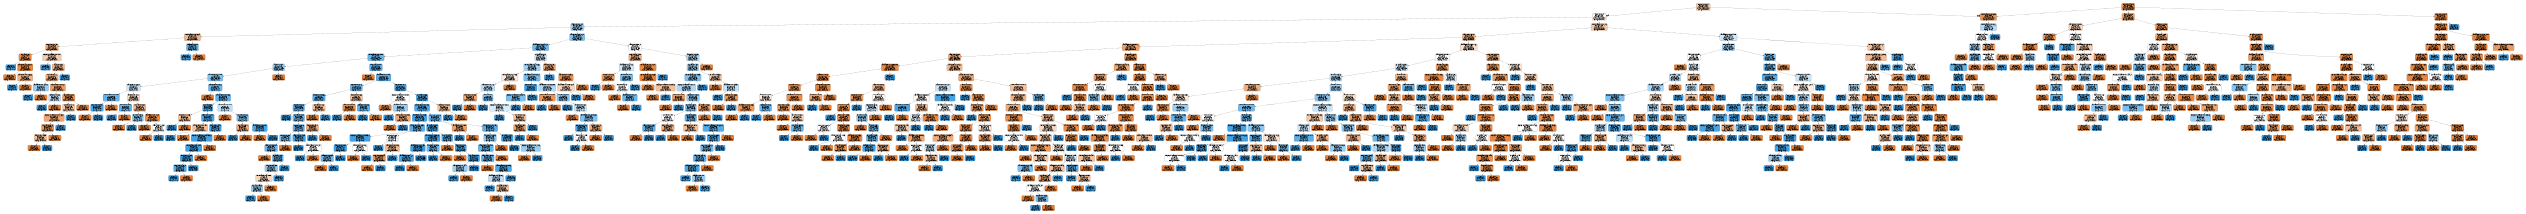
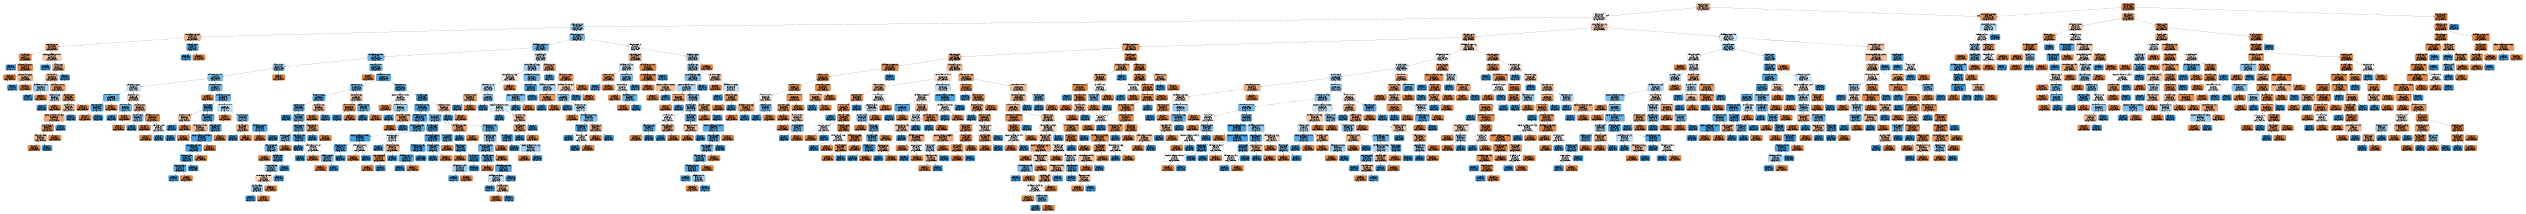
none -> (943, 77)
